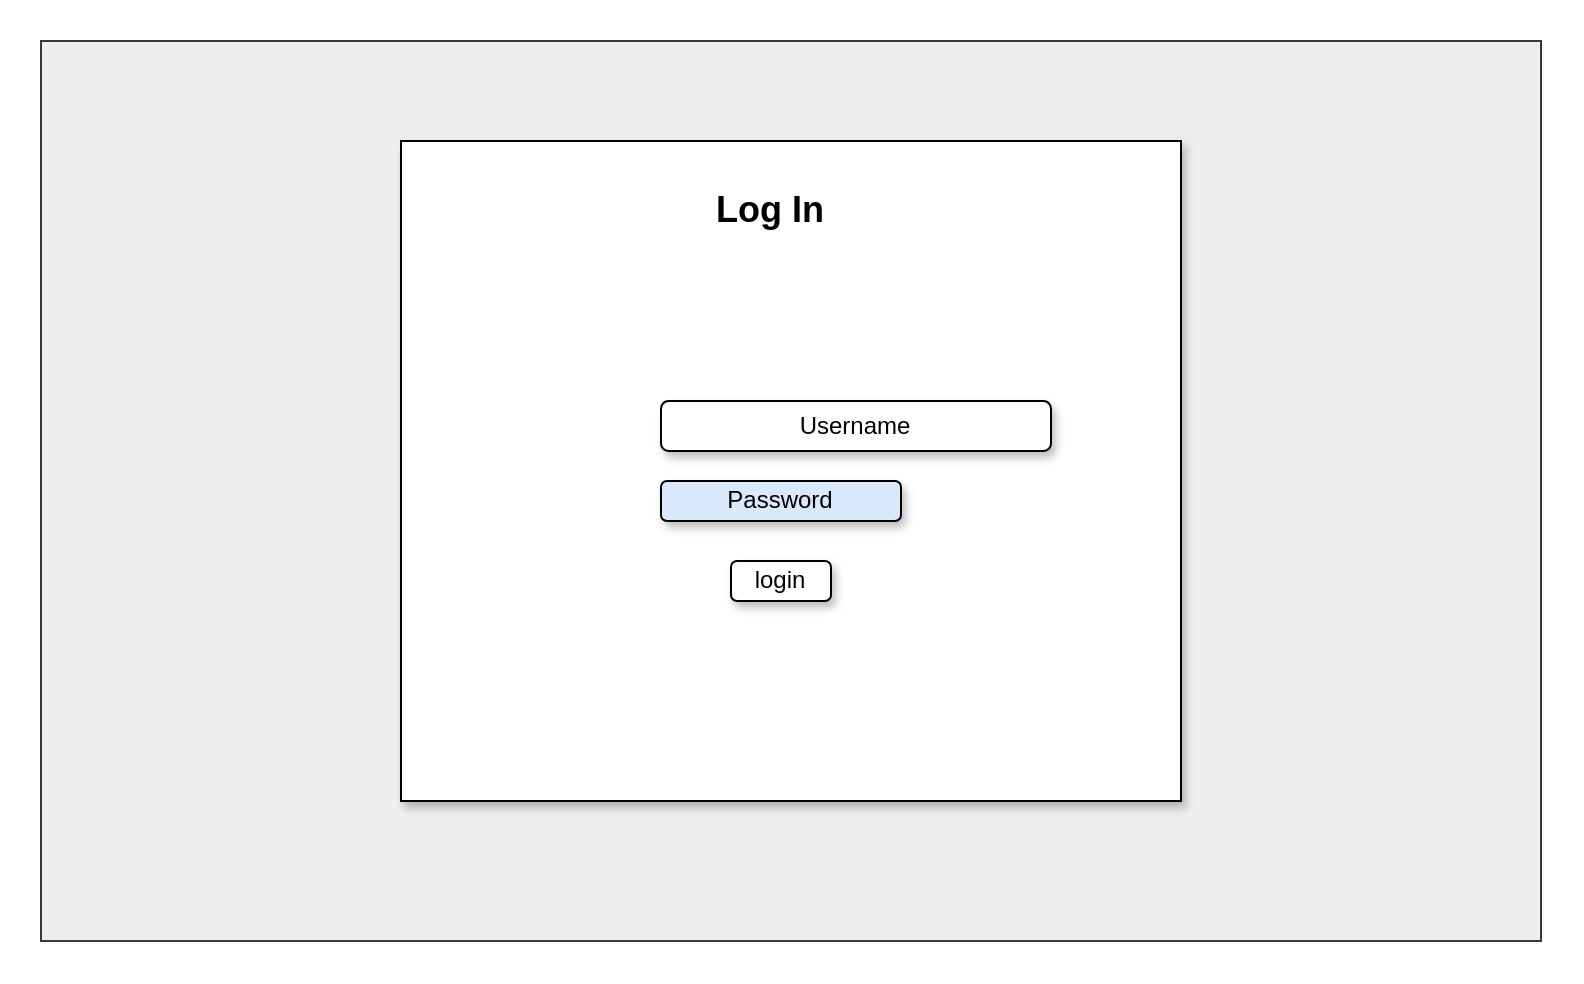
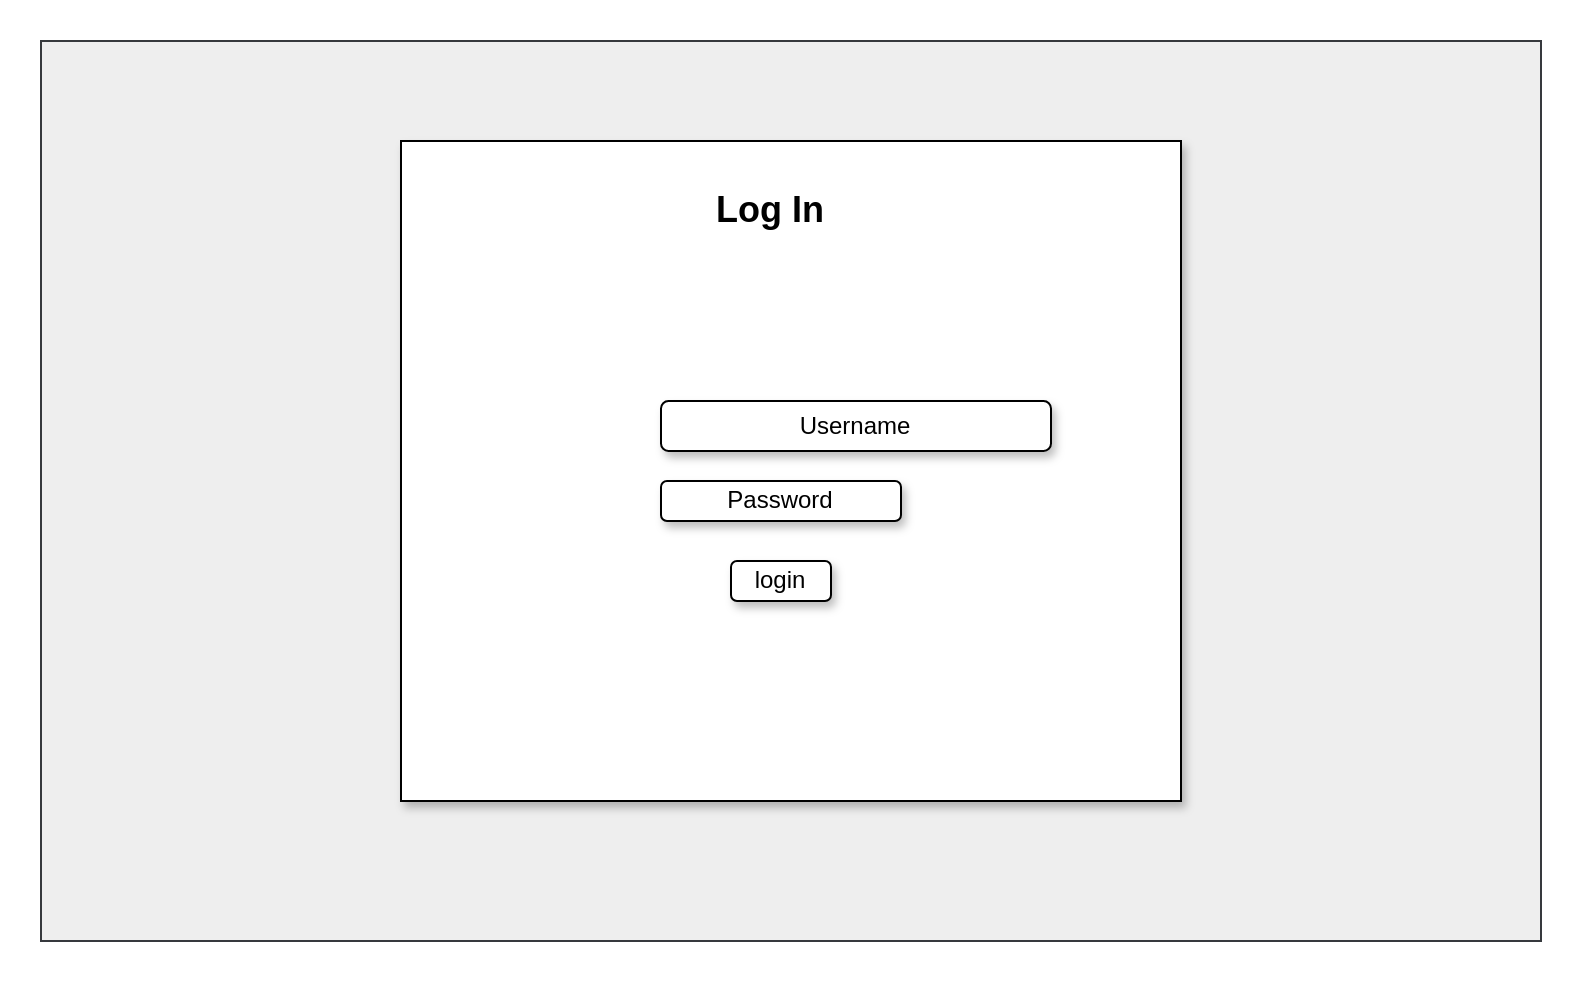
(781, 501) -> (781, 501)
